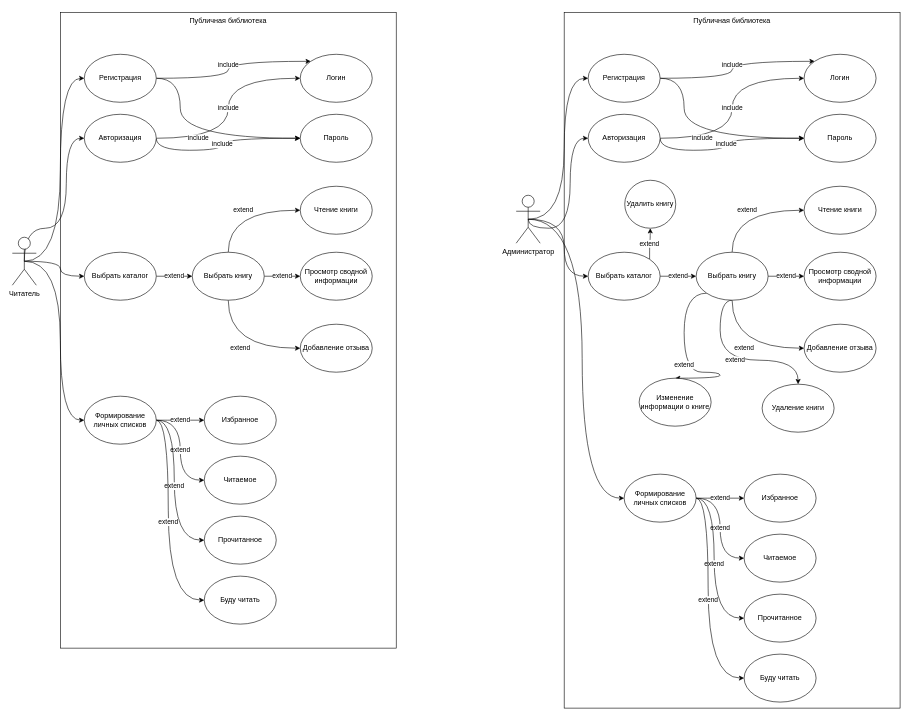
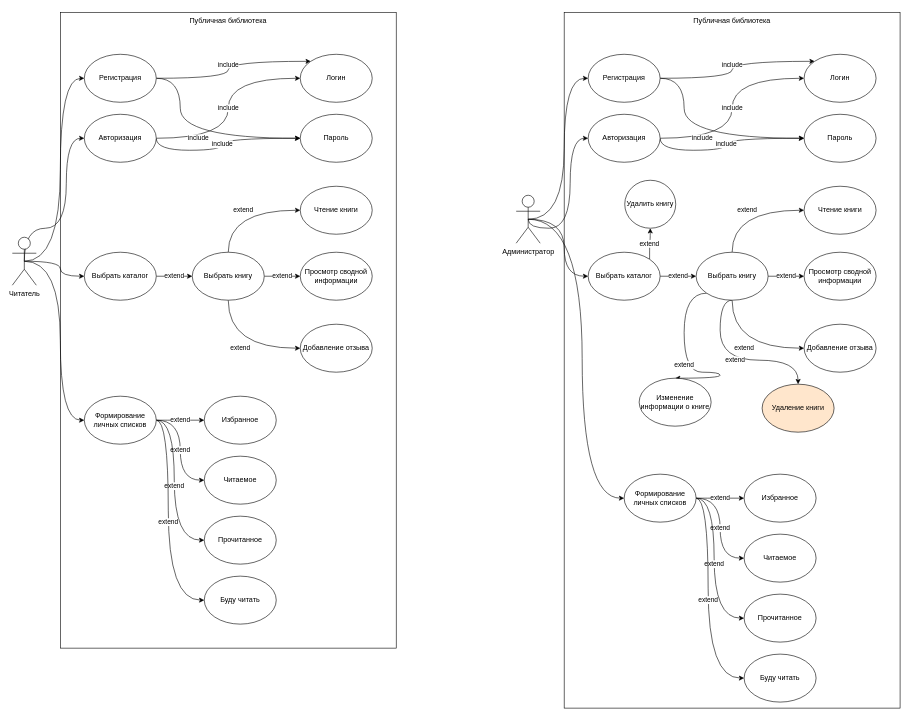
(798, 408) -> (798, 408)
